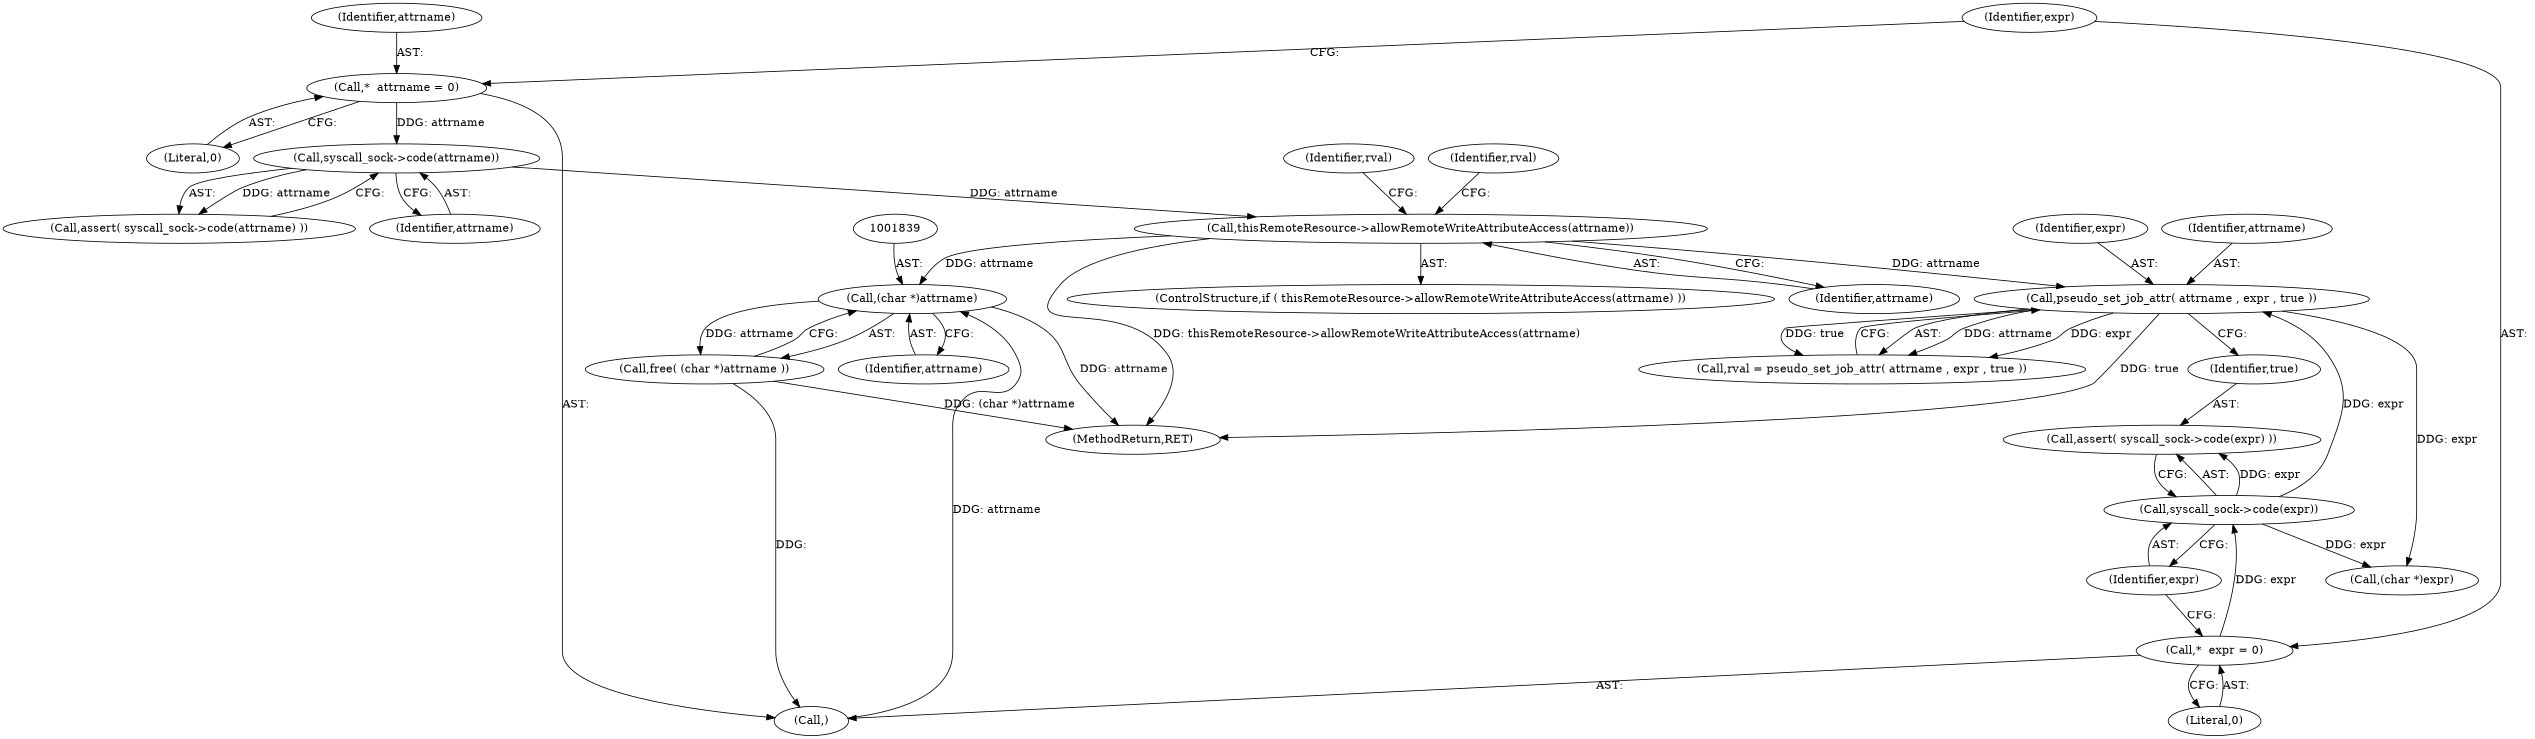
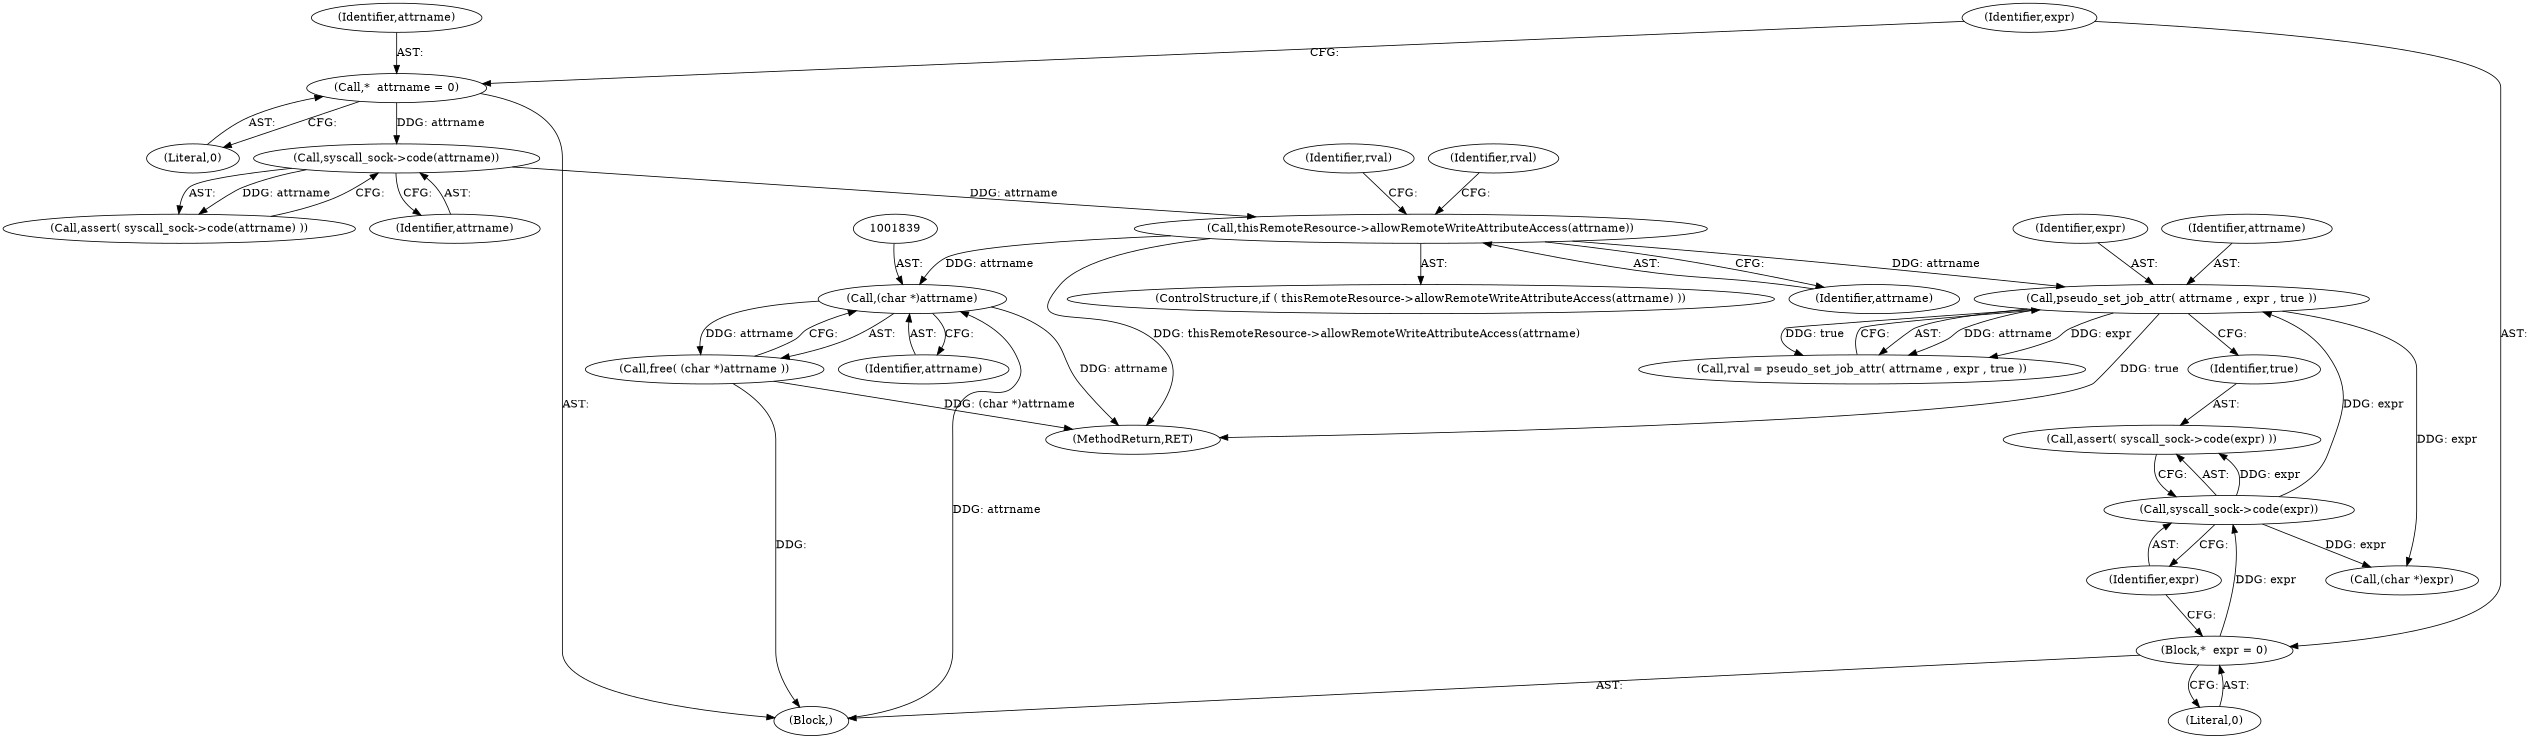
(2215, 651) -> (2215, 651)
(811, 721) -> (811, 721)
